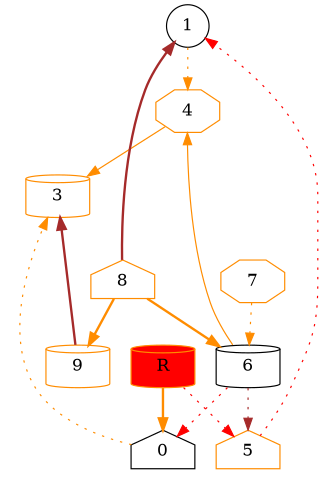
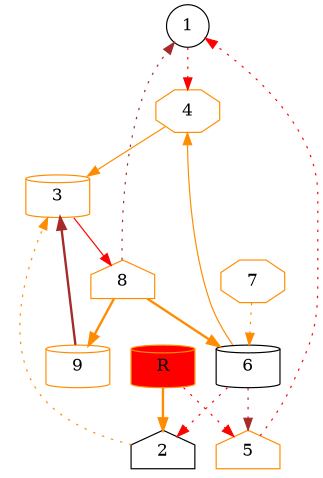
(188, 63) -> (188, 63)
(128, 163) -> (128, 163)
none -> (89, 237)
(163, 452) -> (163, 452)
